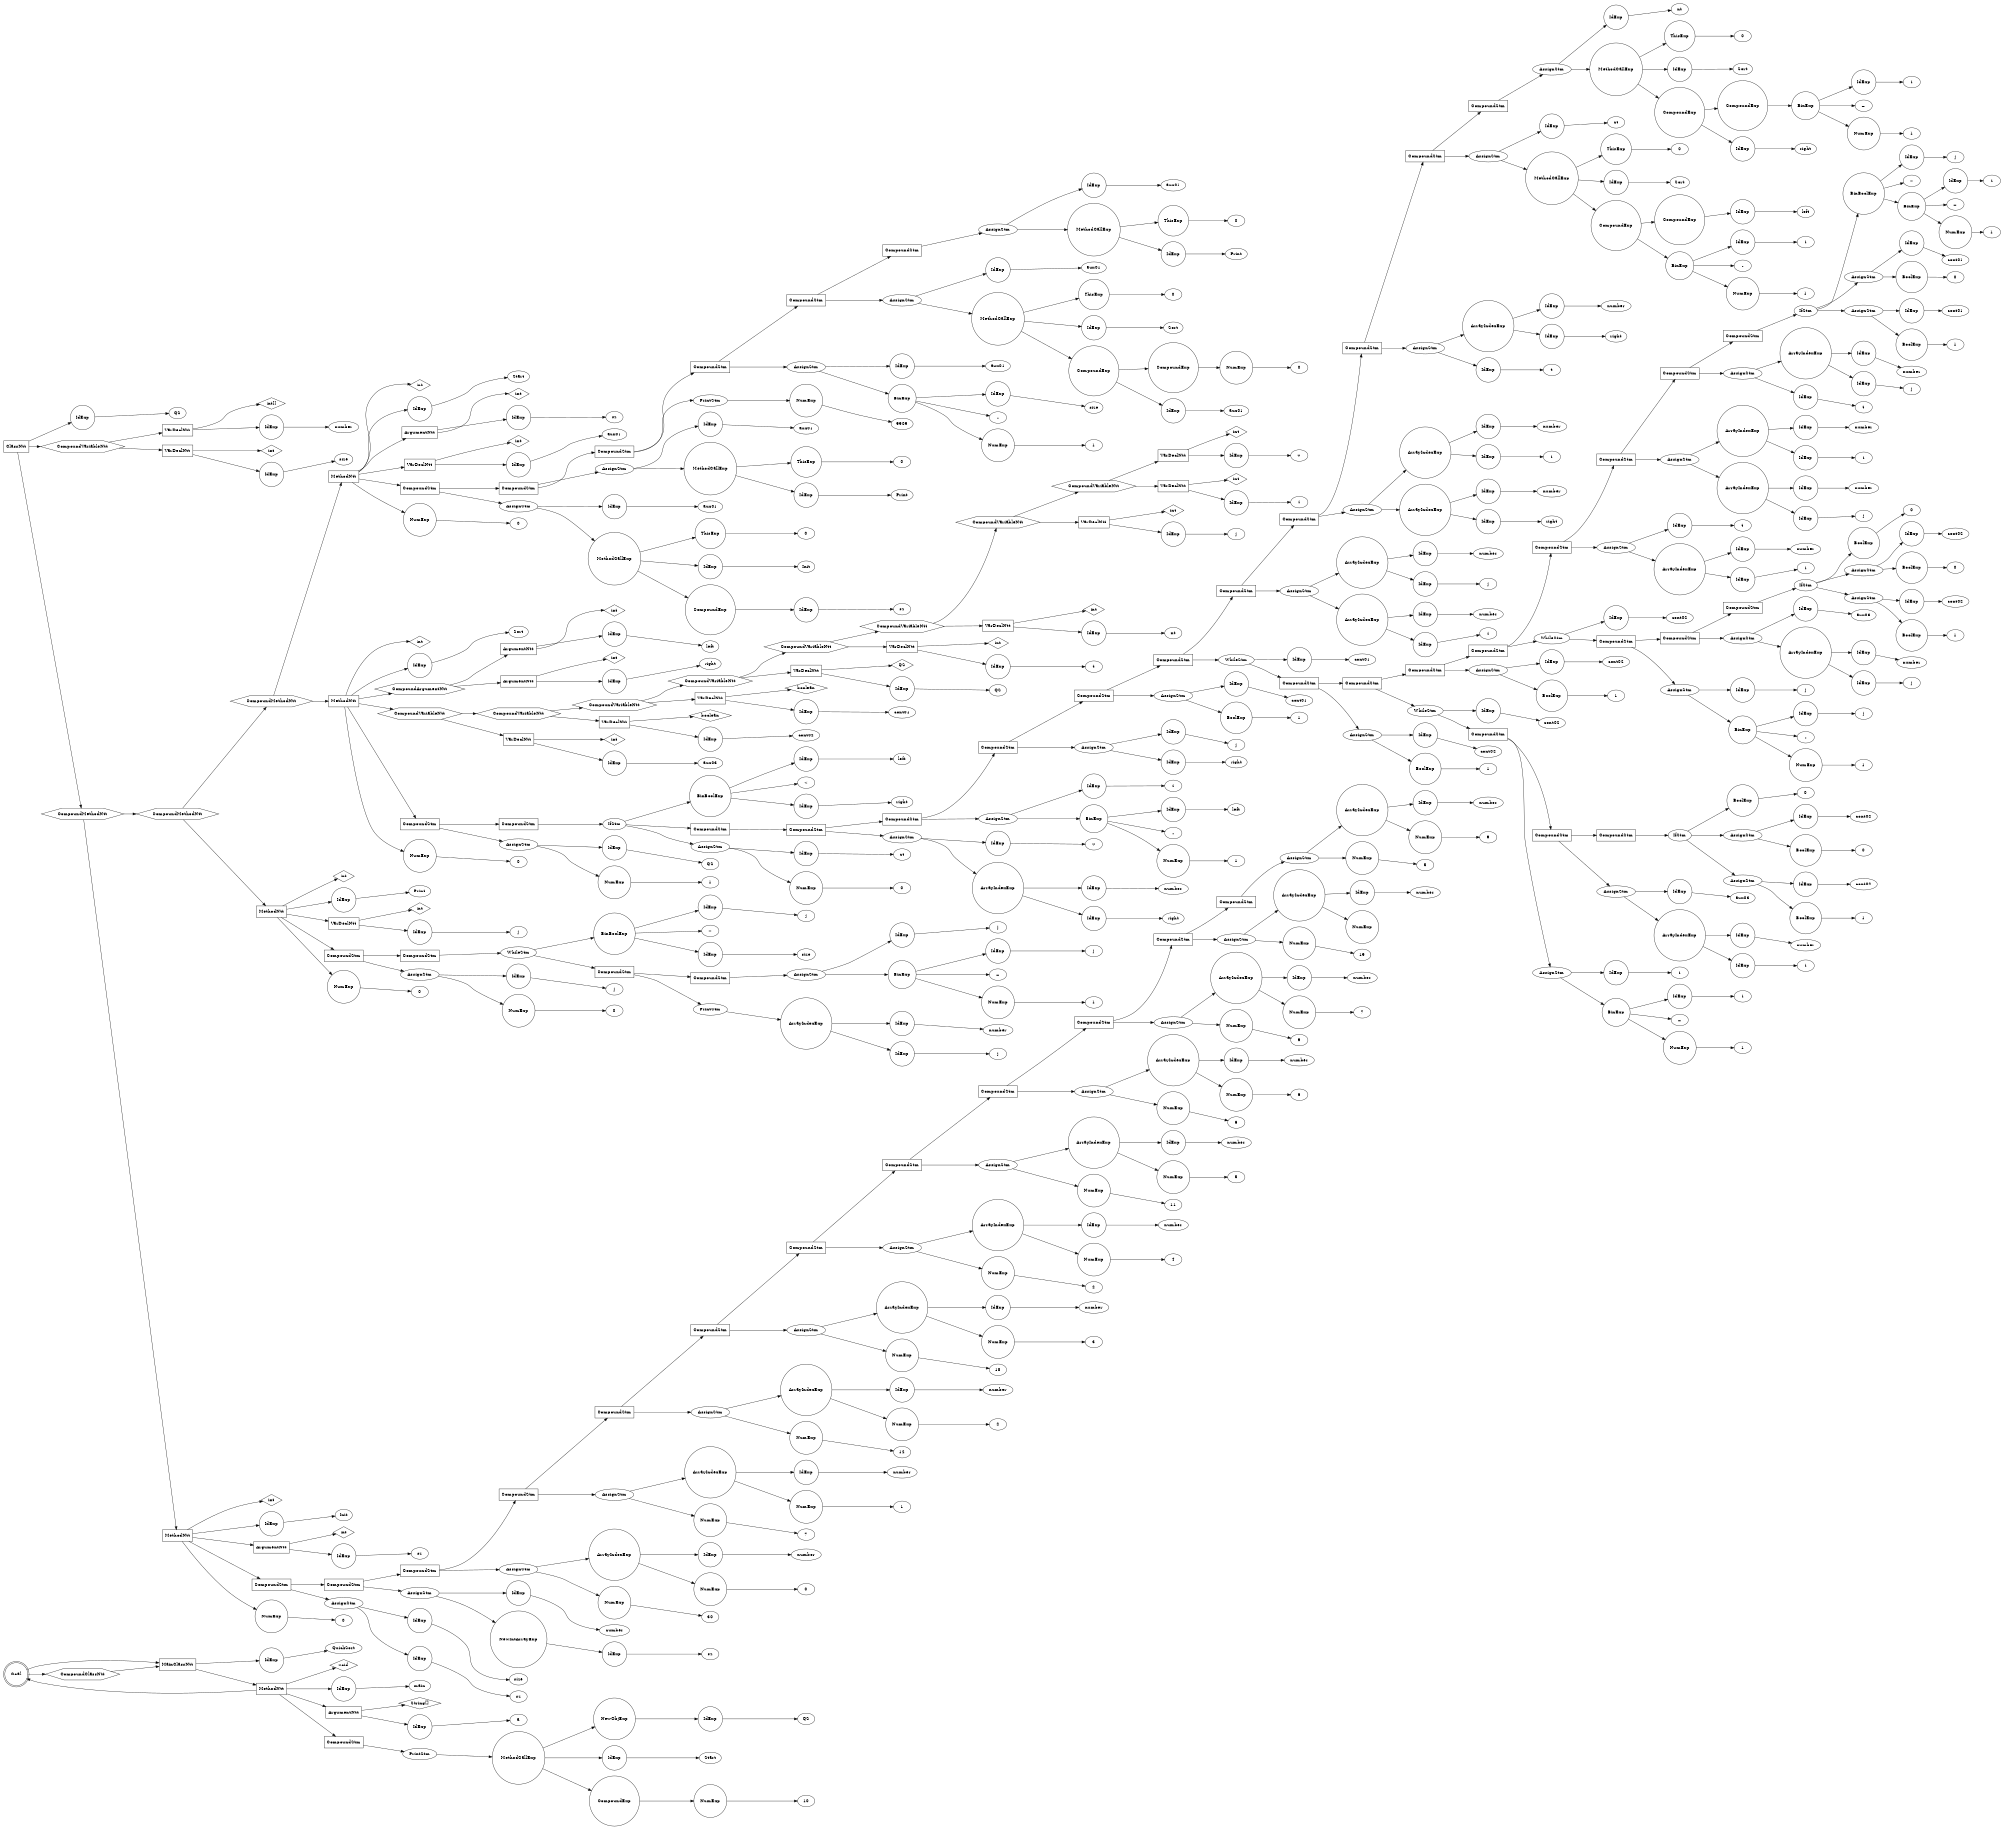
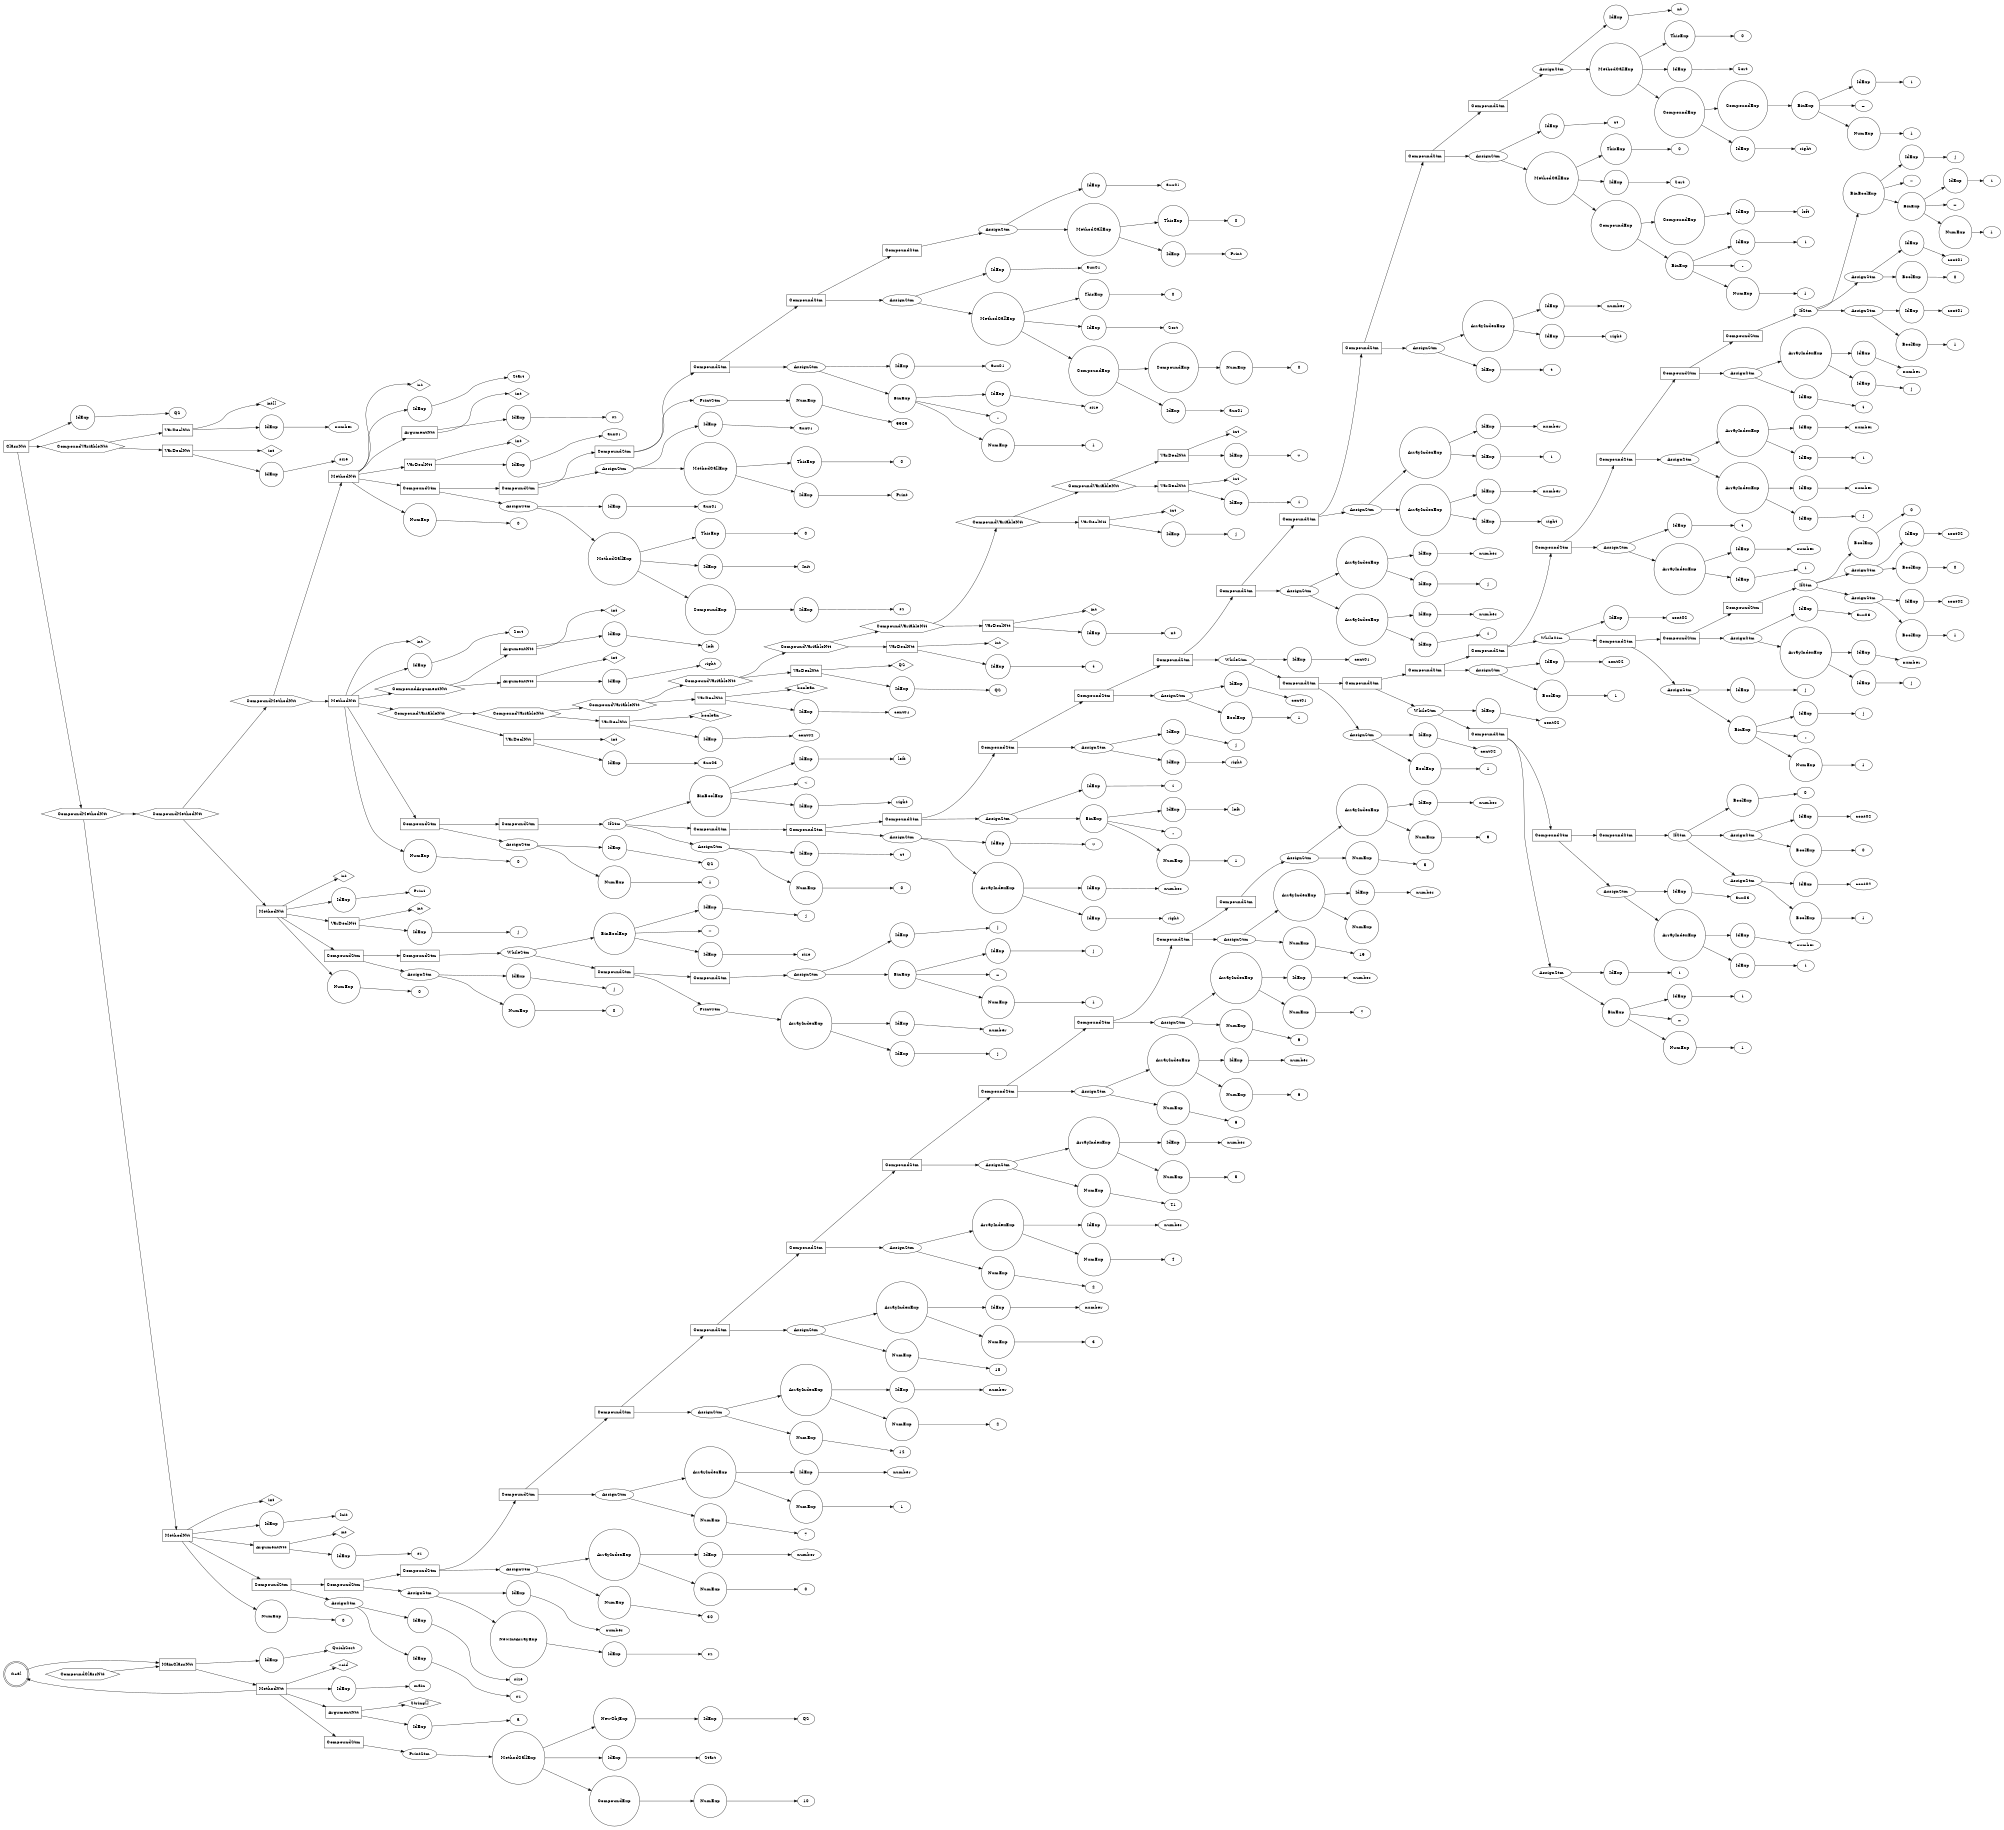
(1173, 1205) -> (1173, 1205)
(35, 1674) -> none
